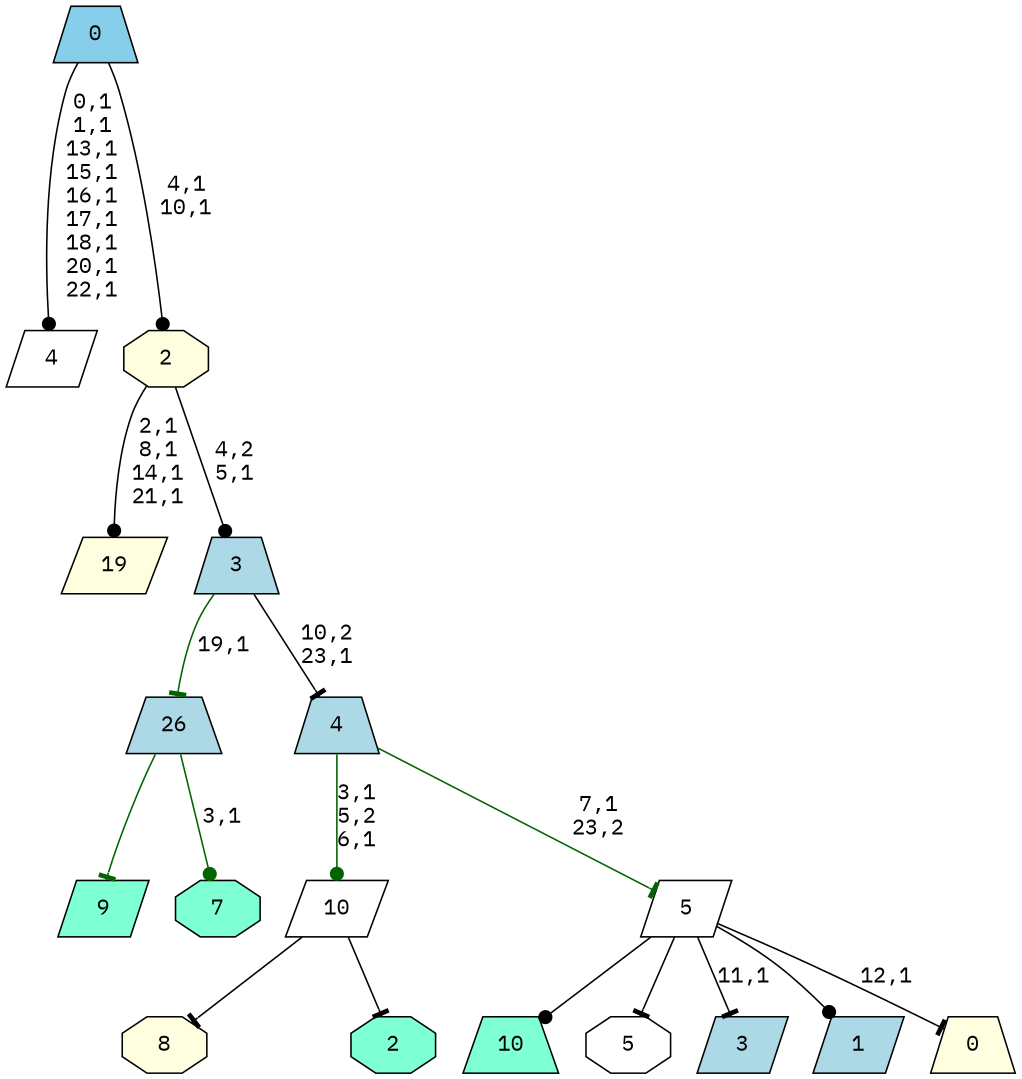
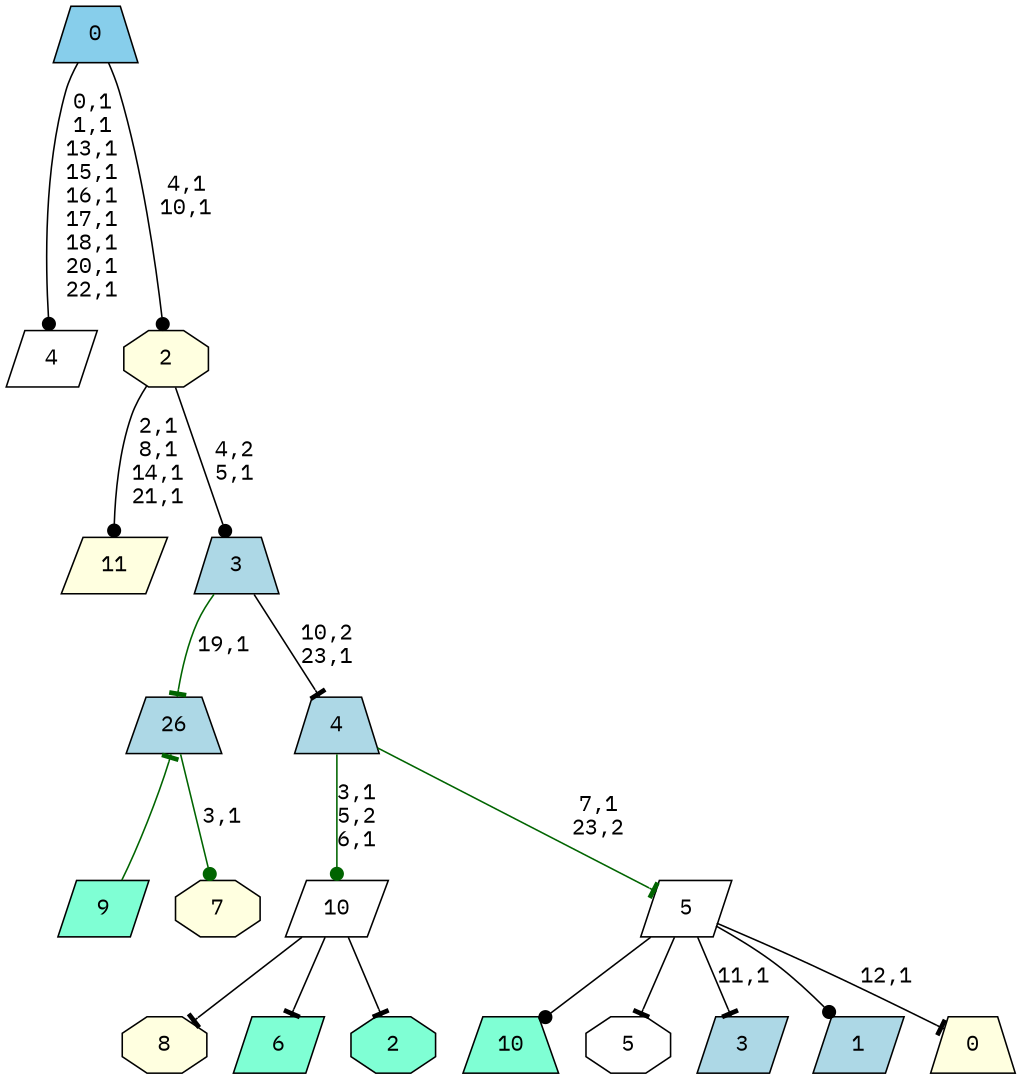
(114, 566) -> (114, 566)
(130, 812) -> (147, 822)
(218, 909) -> (218, 909)
none -> (279, 1045)
